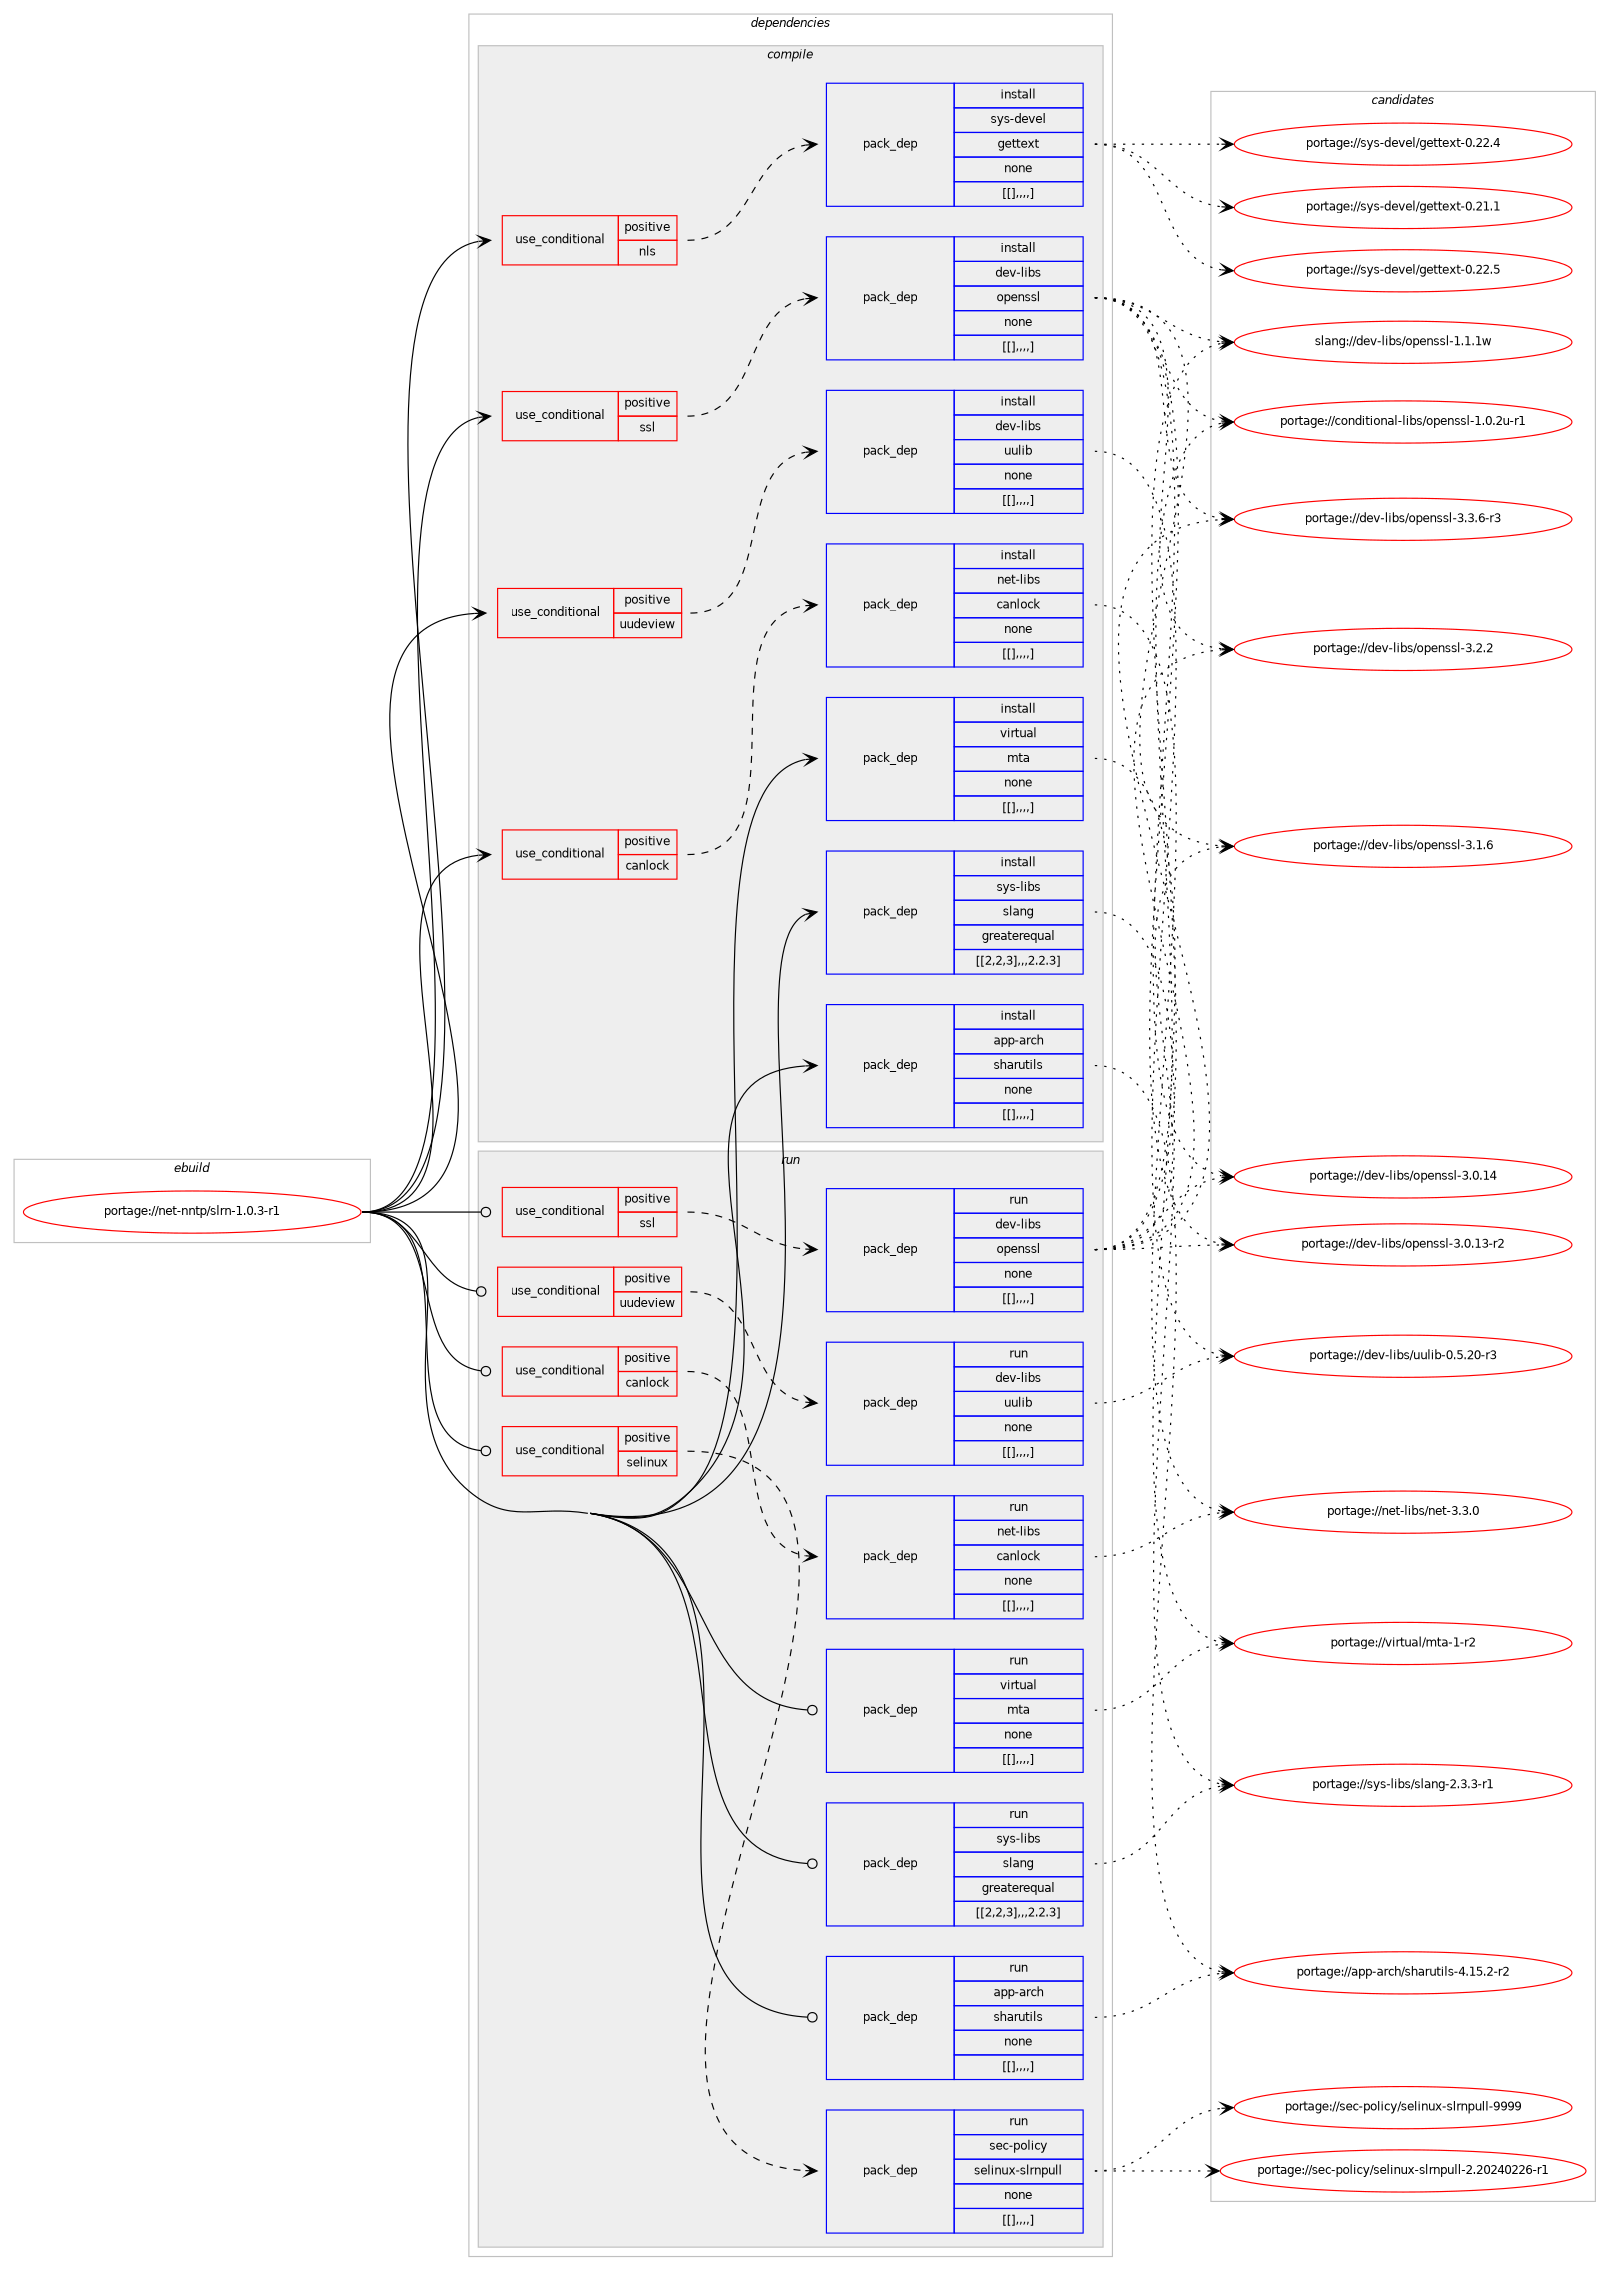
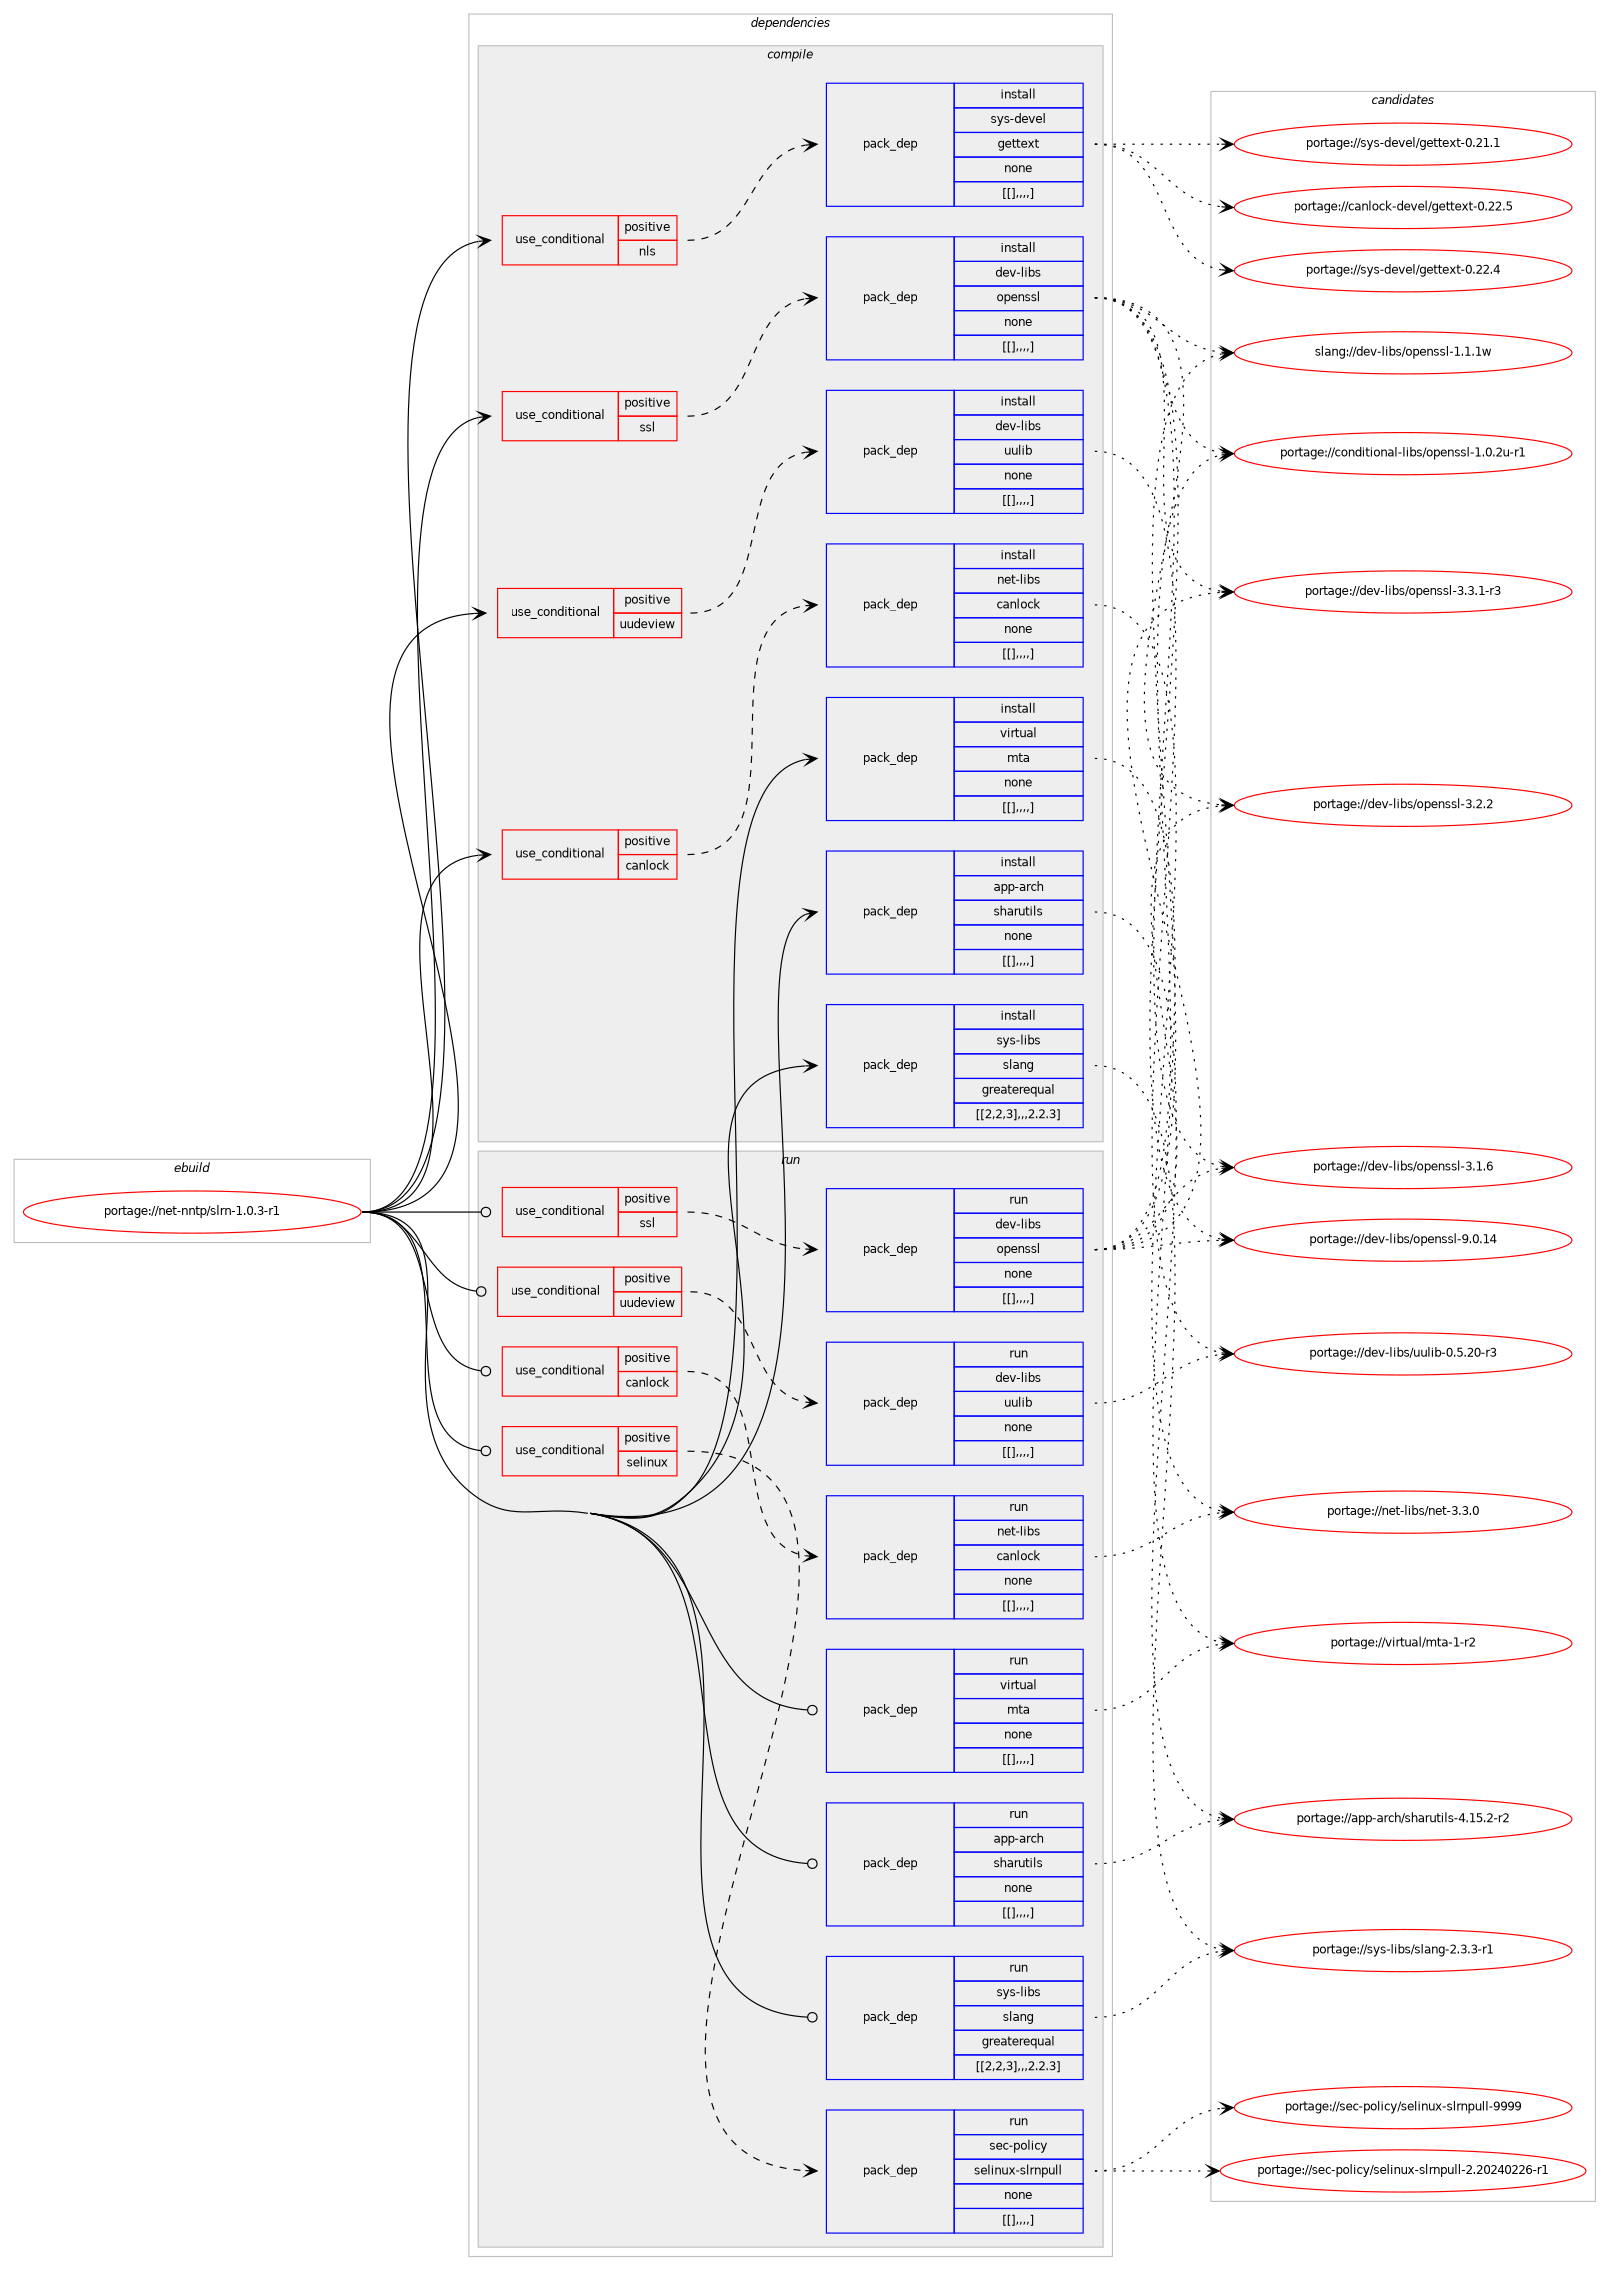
(1403, 271) -> (1403, 207)
(1403, 519) -> (1403, 592)
(1403, 1177) -> (1403, 1240)
(1403, 1245) -> none
